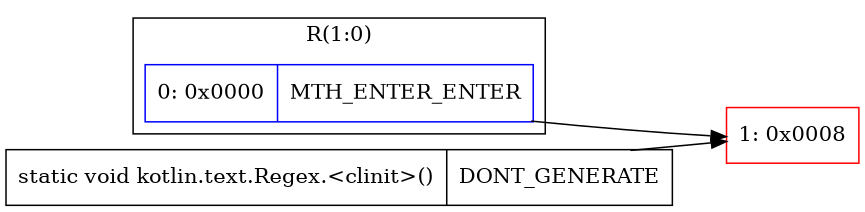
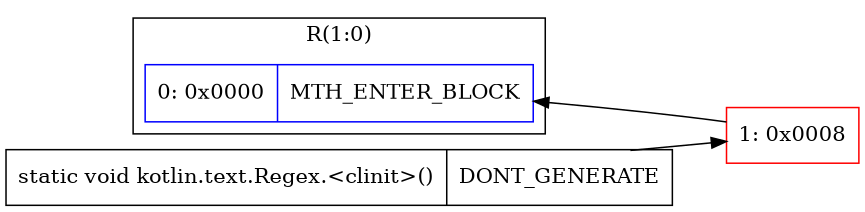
(405, 93) -> (405, 93)
(621, 129) -> (638, 111)
